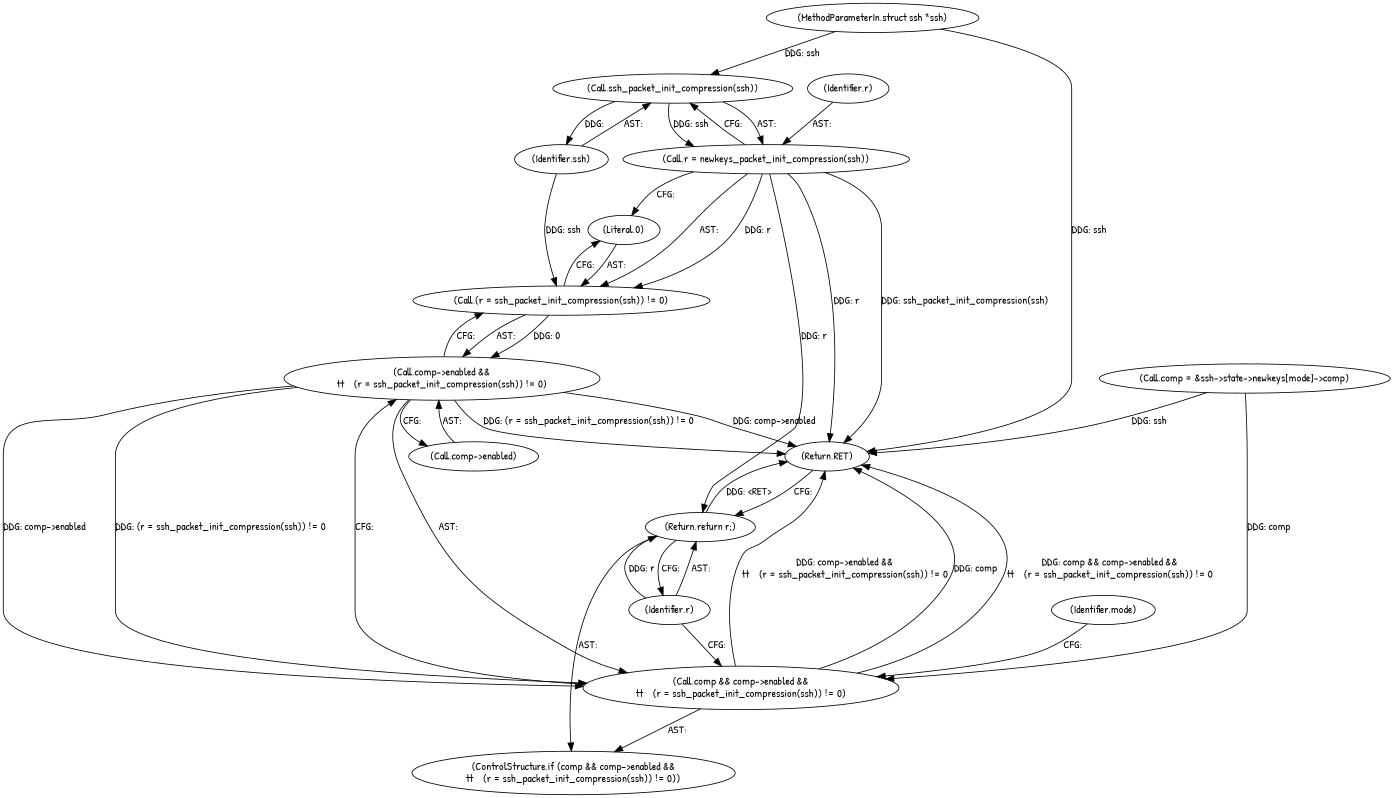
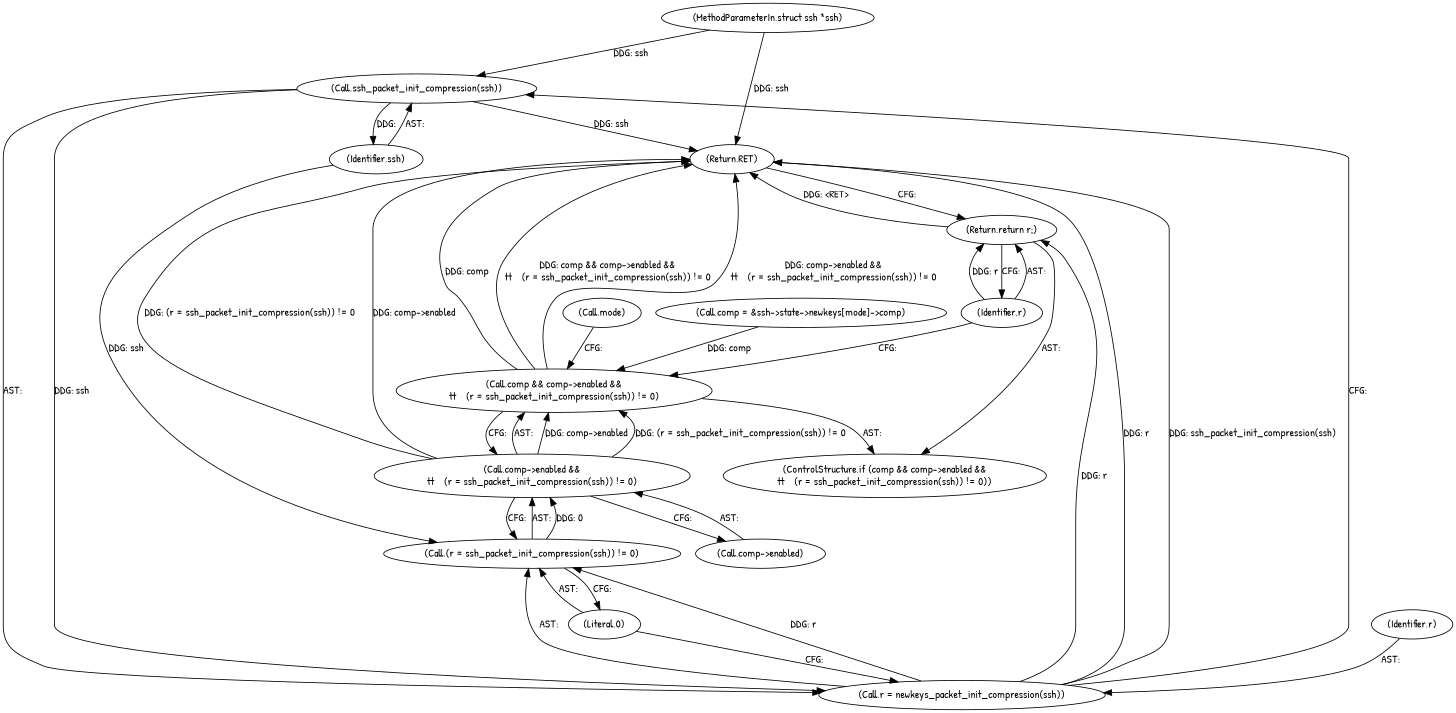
(662, 185) -> (763, 656)
(1044, 434) -> (581, 125)
(1103, 610) -> (602, 313)
